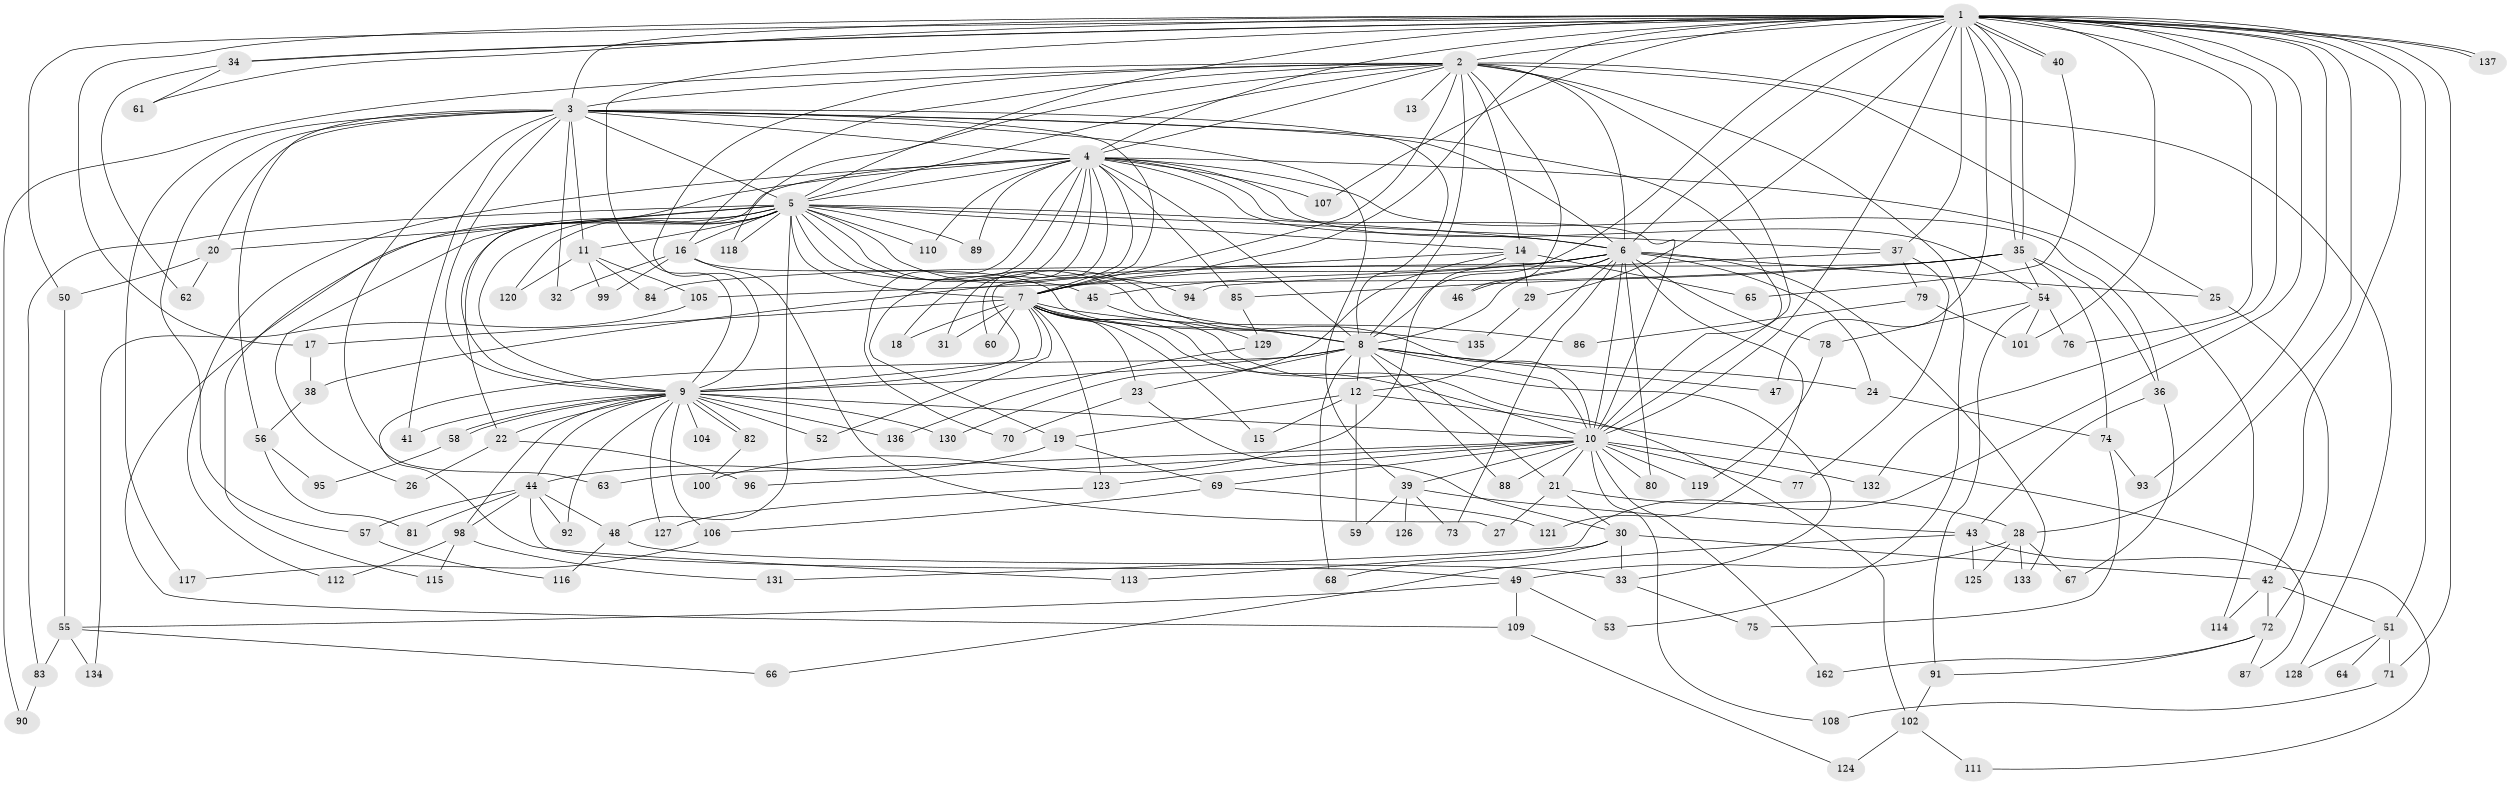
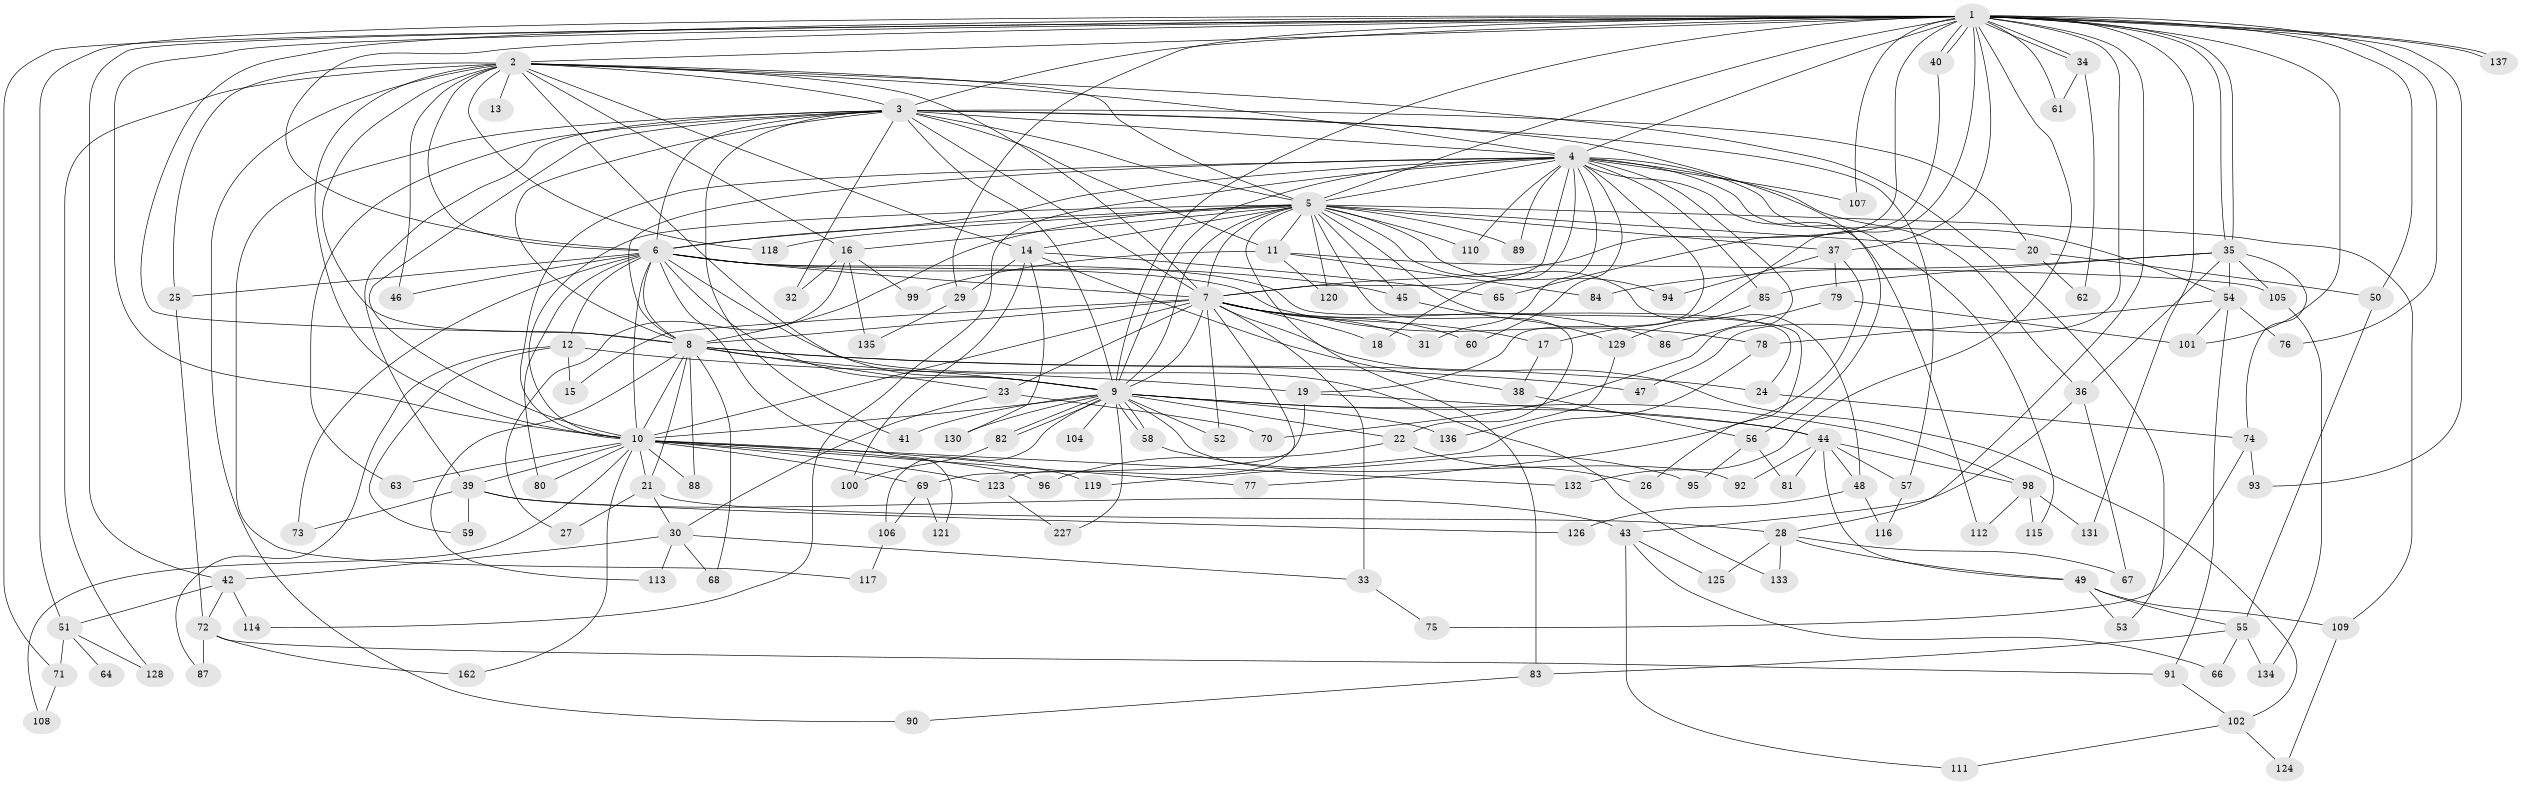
(1359, 369) -> none
(663, 534) -> (1063, 534)
(1116, 563) -> (1717, 507)
